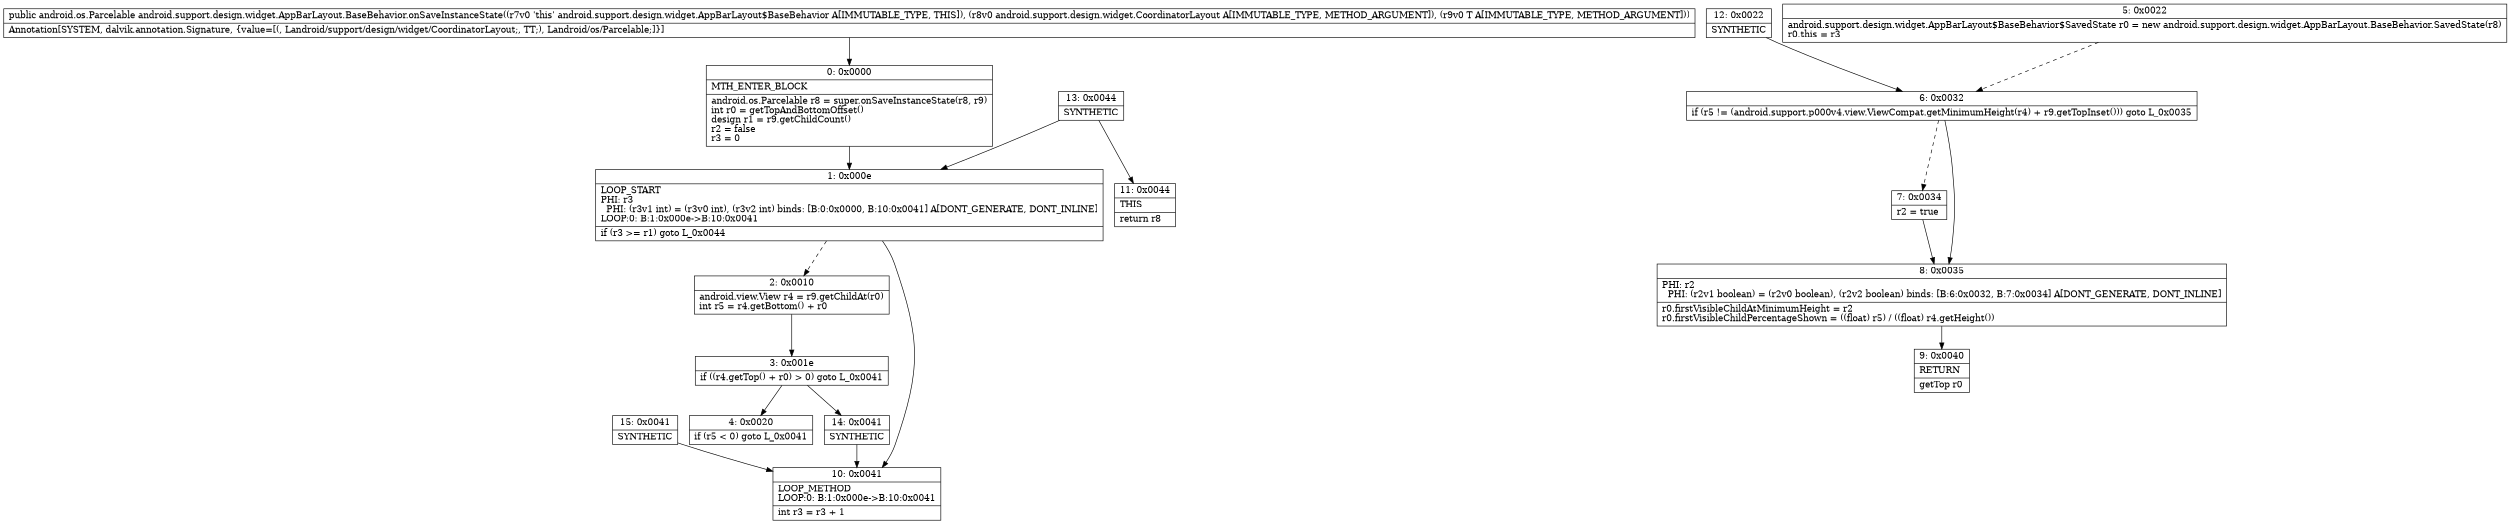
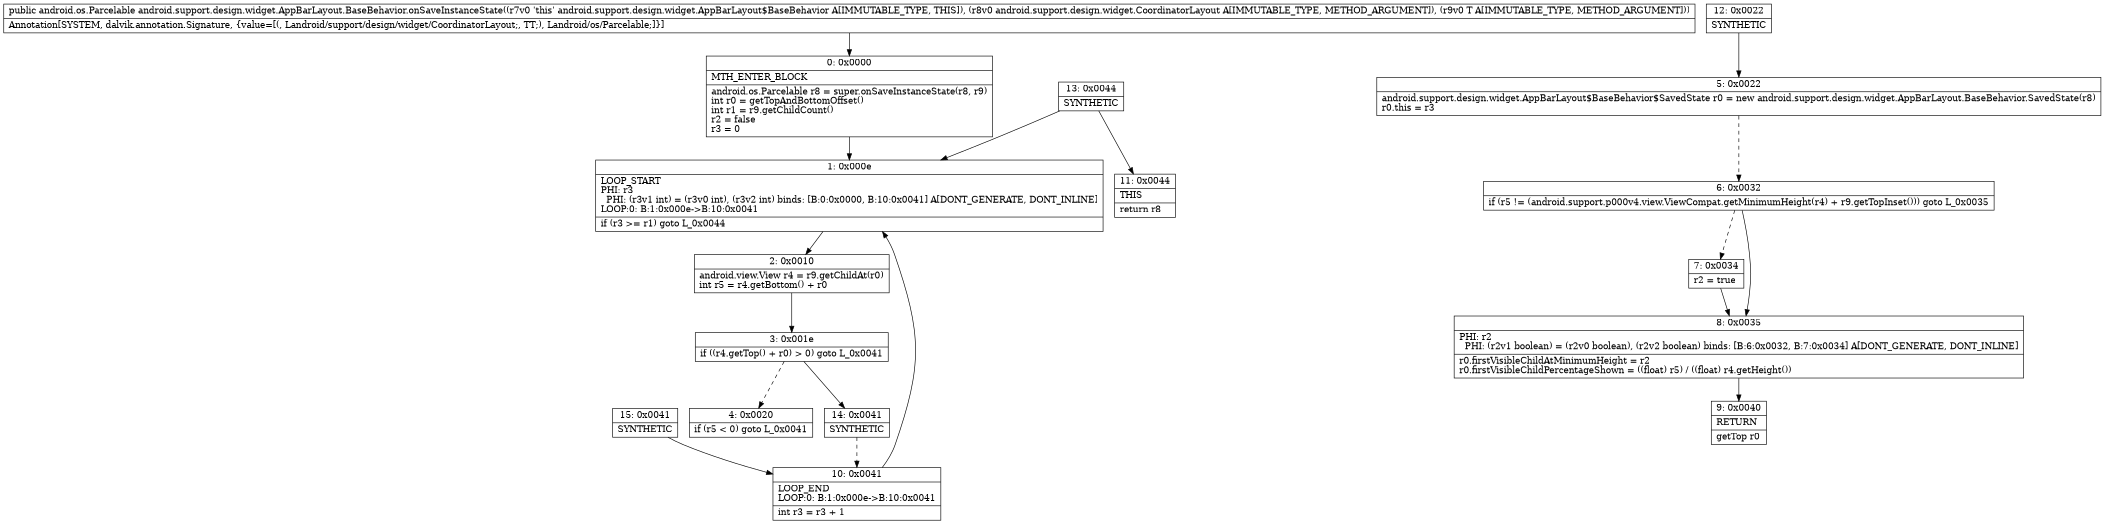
(1831, 65) -> (1739, 52)
(781, 120) -> (773, 111)
(817, 256) -> (816, 240)
(914, 351) -> (915, 353)
(773, 398) -> (773, 382)
(857, 453) -> (857, 449)
(815, 489) -> (804, 489)
